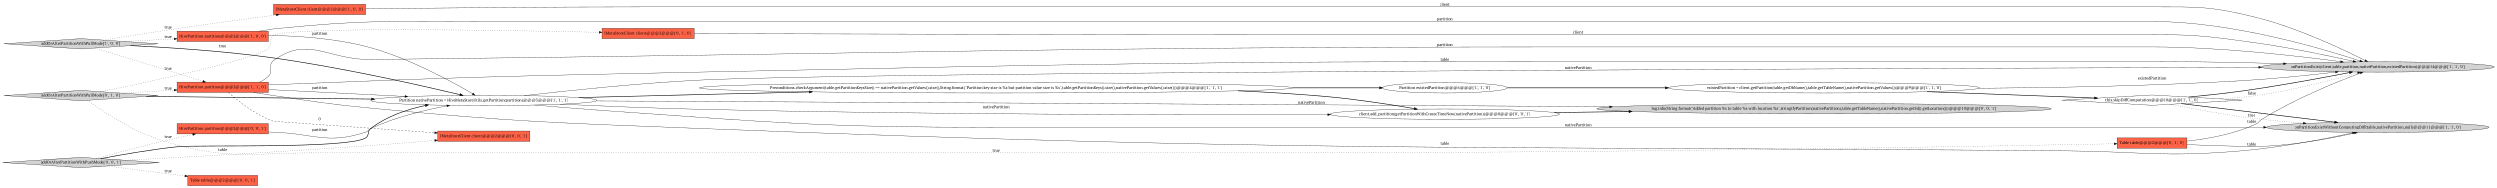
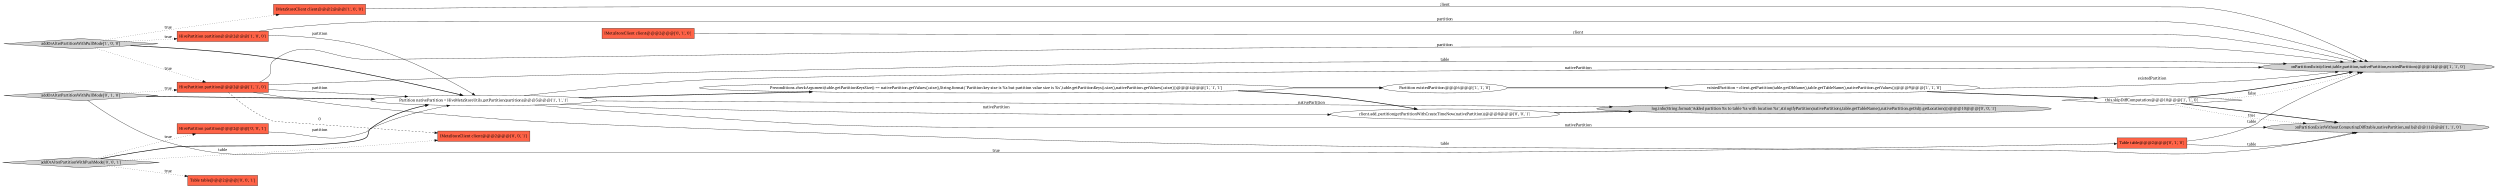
(342, 30) -> none
(1095, 153) -> (1095, 153)
